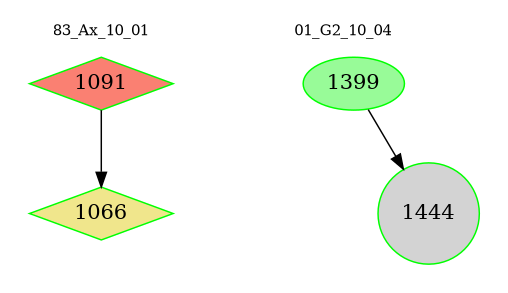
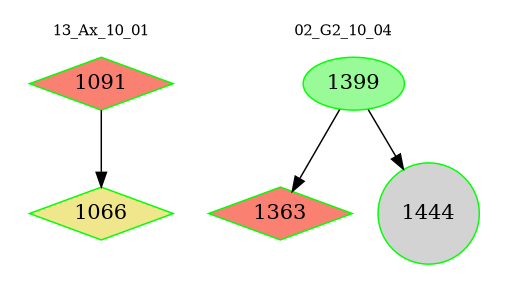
(101, 32) -> (101, 32)
(344, 32) -> (344, 32)
none -> (280, 214)
